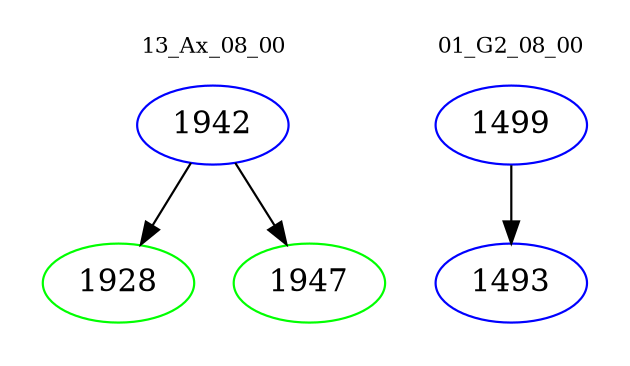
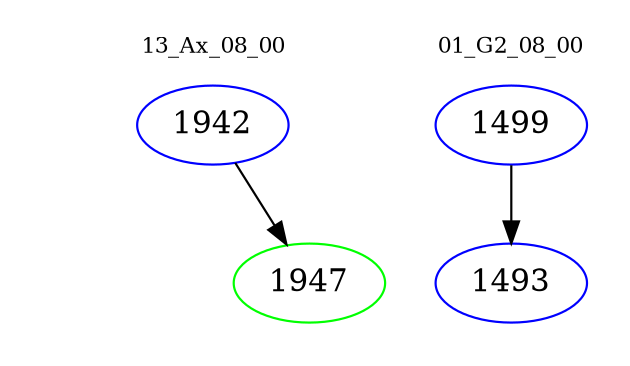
(119, 283) -> none
